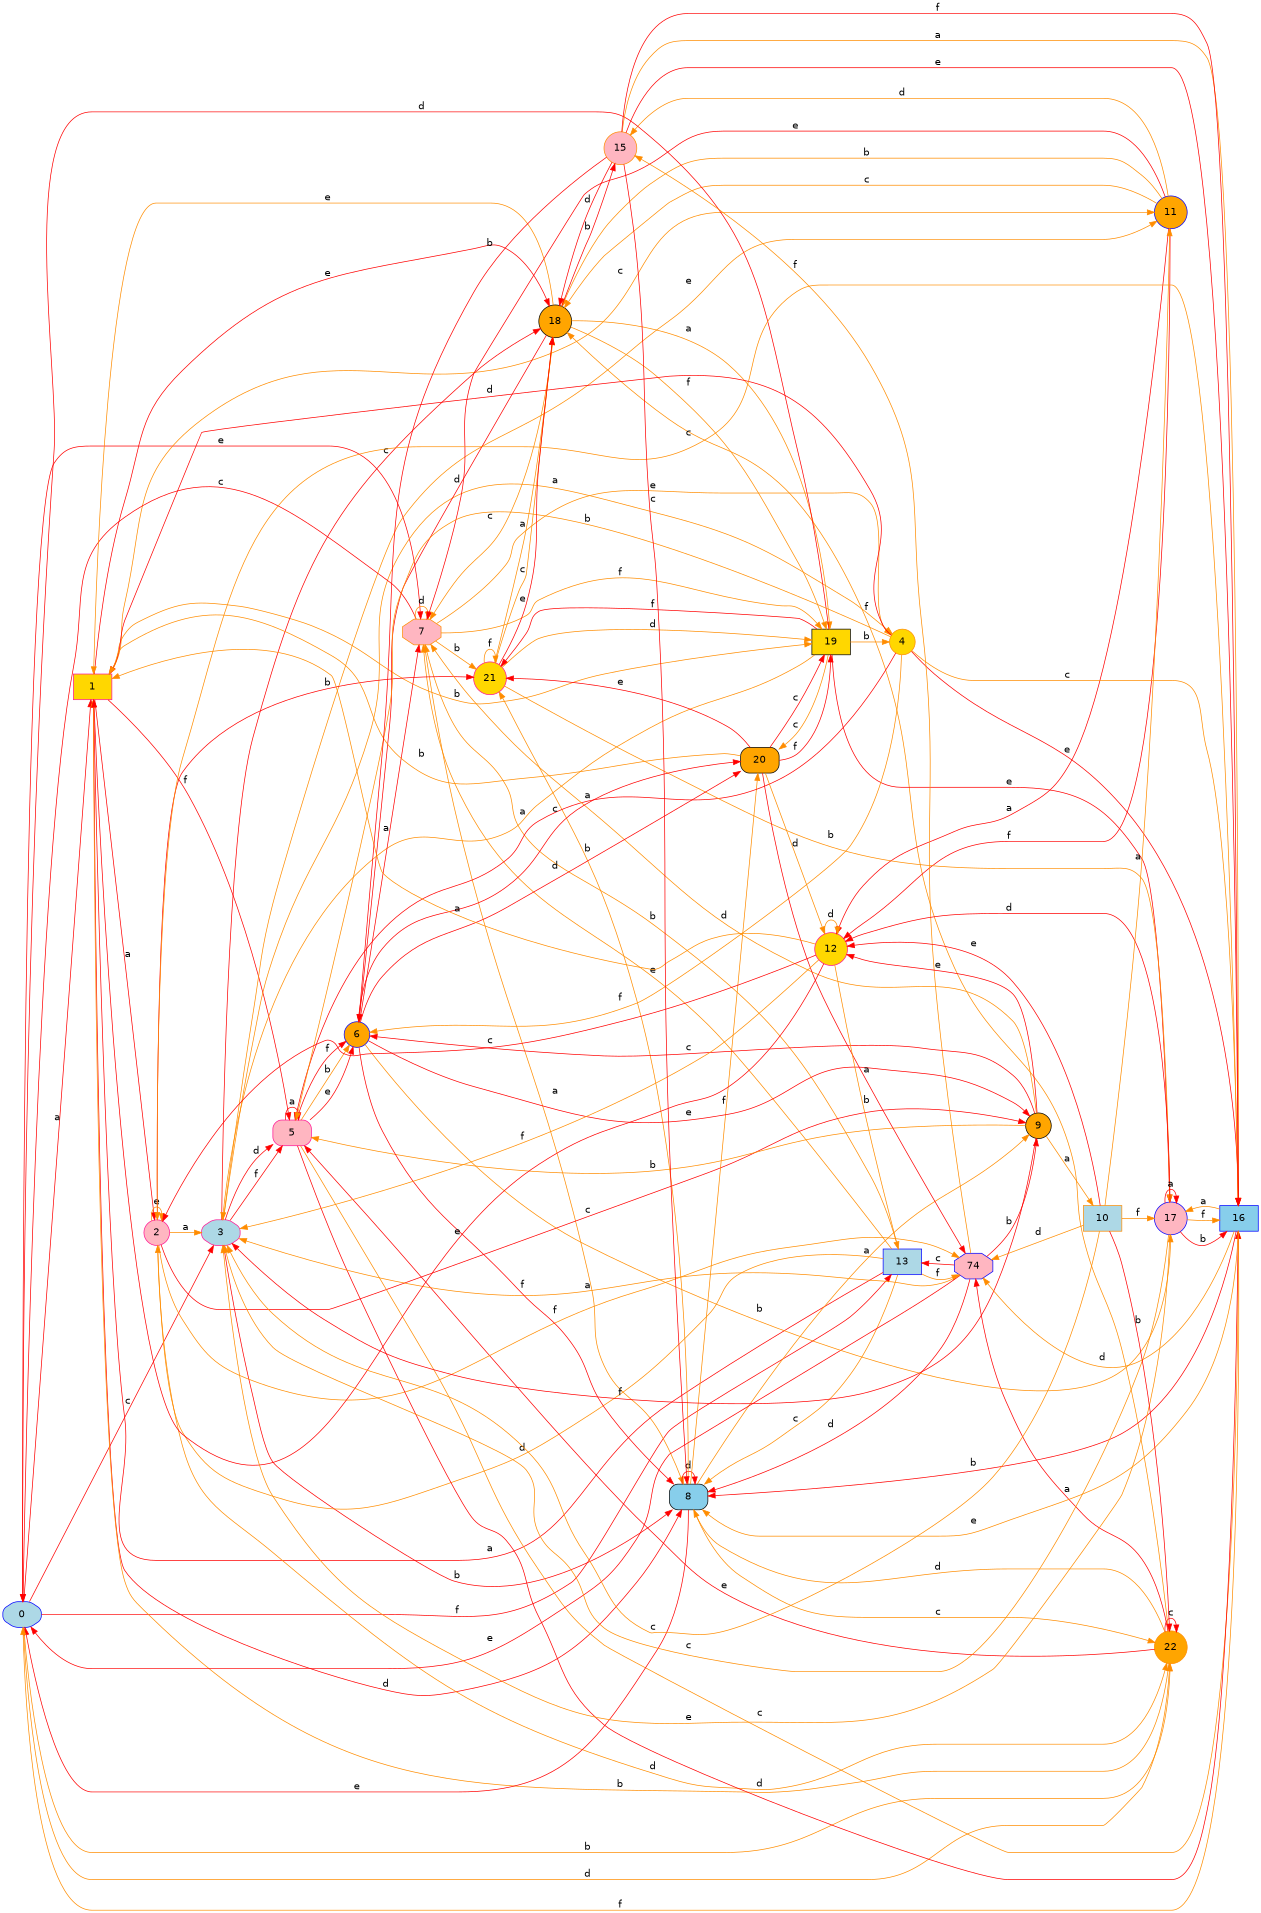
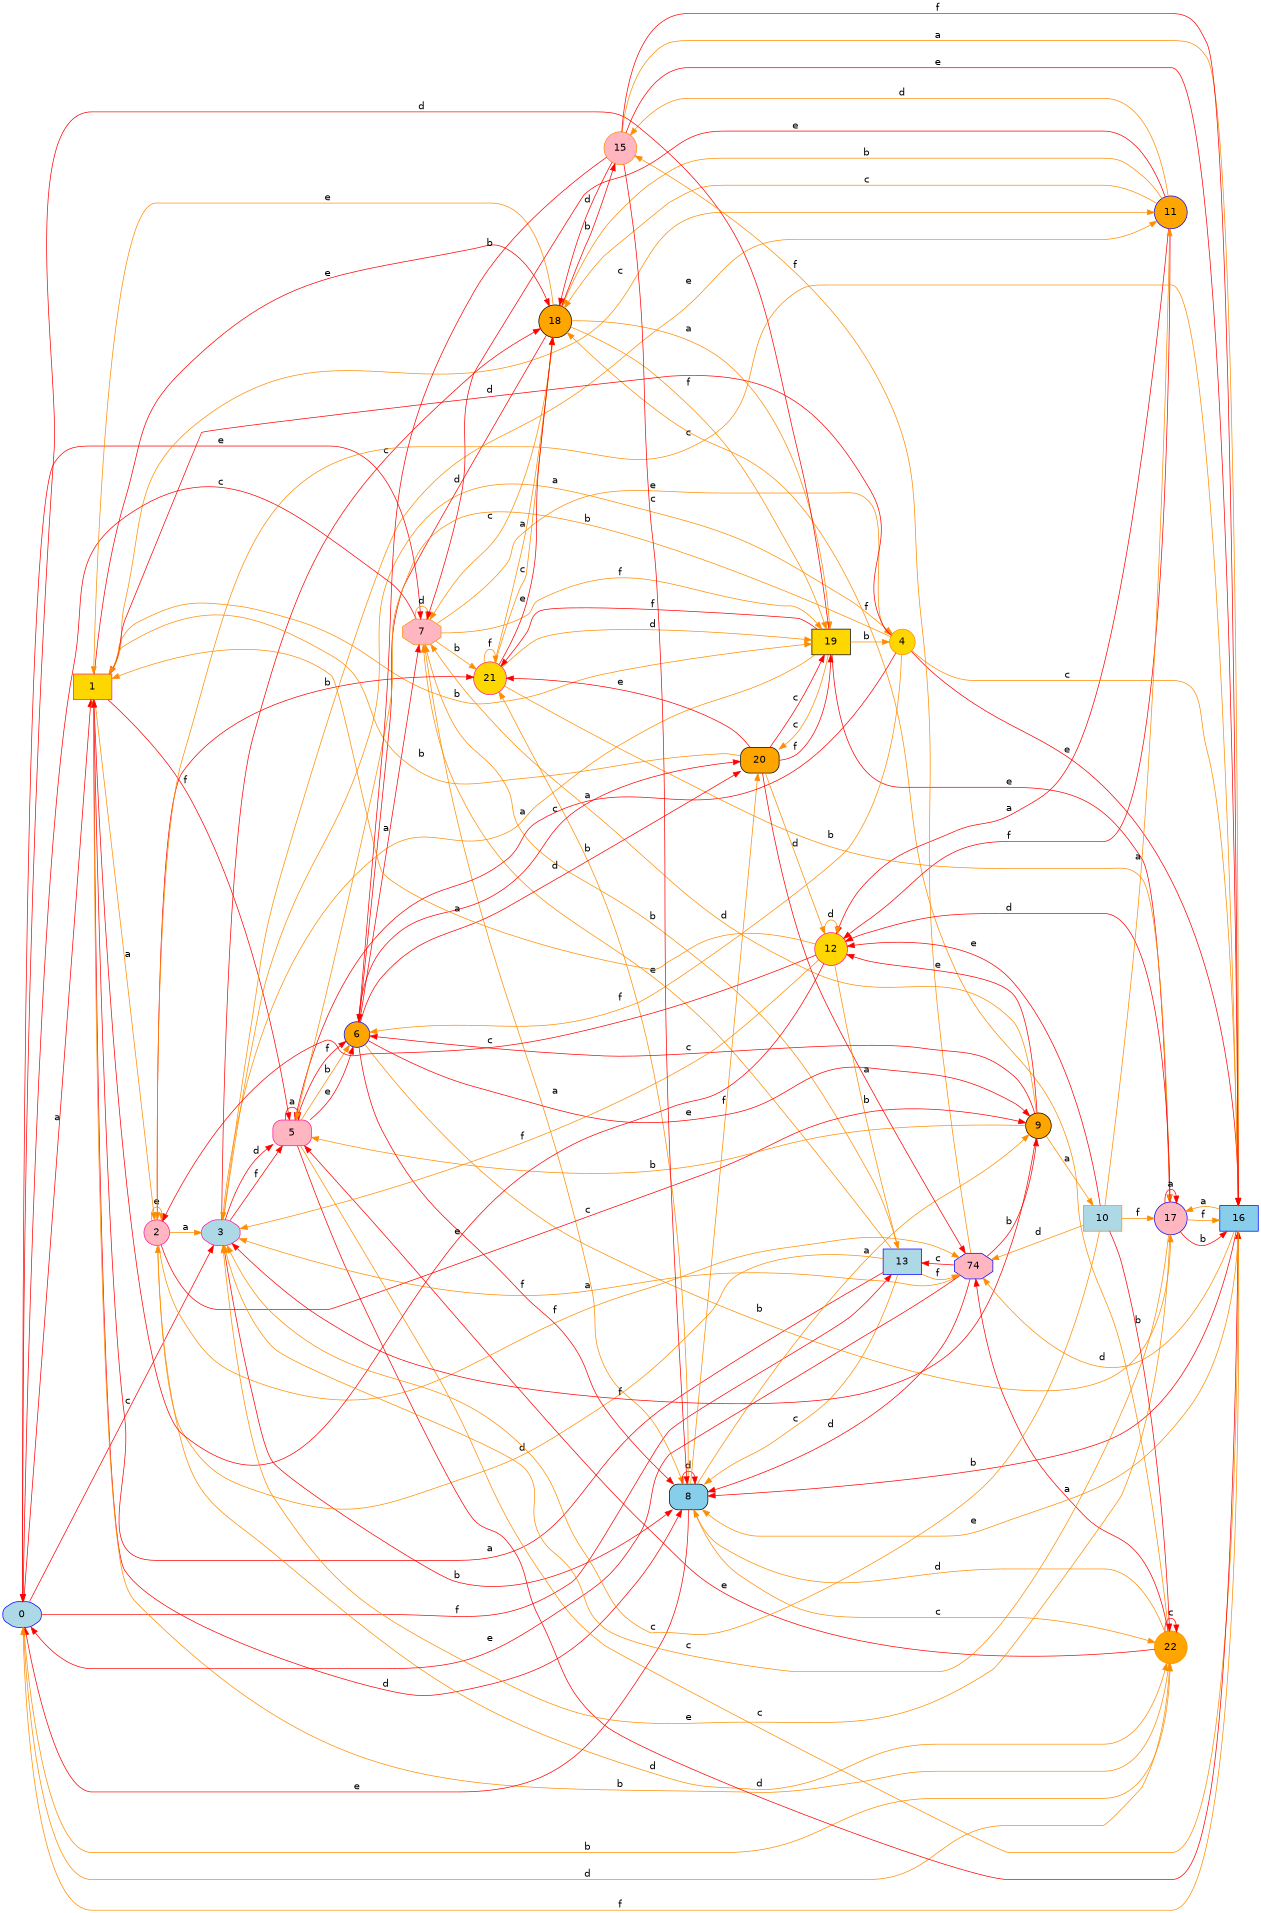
(124, 956) -> (124, 956)
